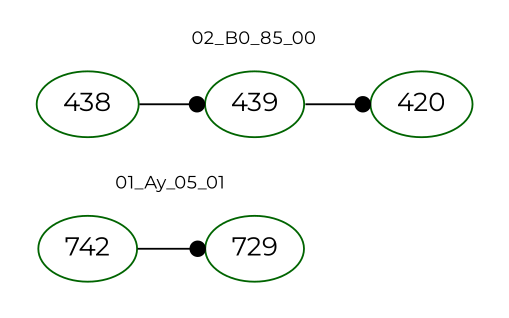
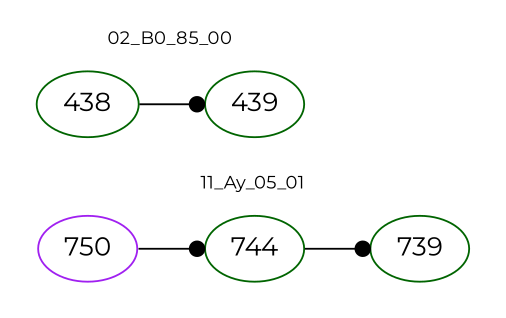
(422, 104) -> none
(171, 184) -> (253, 184)
none -> (88, 249)
(88, 249) -> (255, 249)
(255, 249) -> (420, 249)
